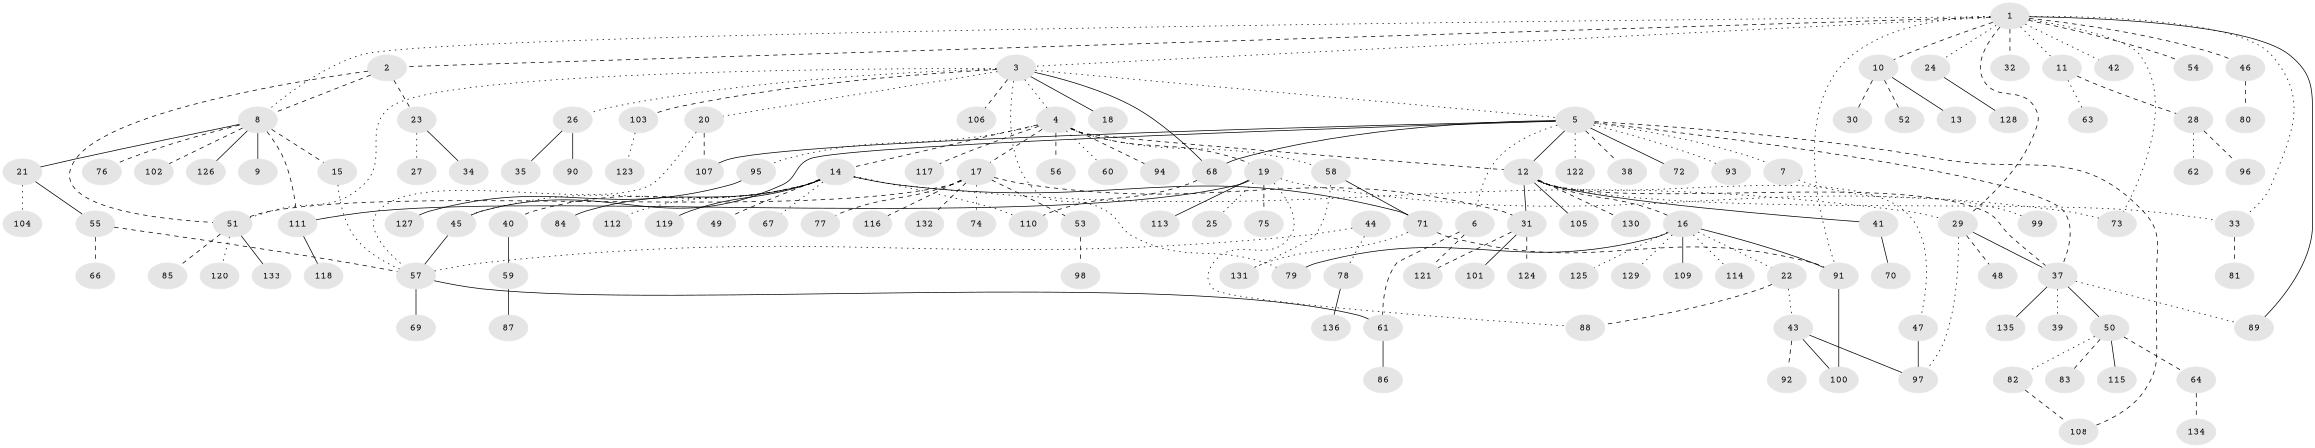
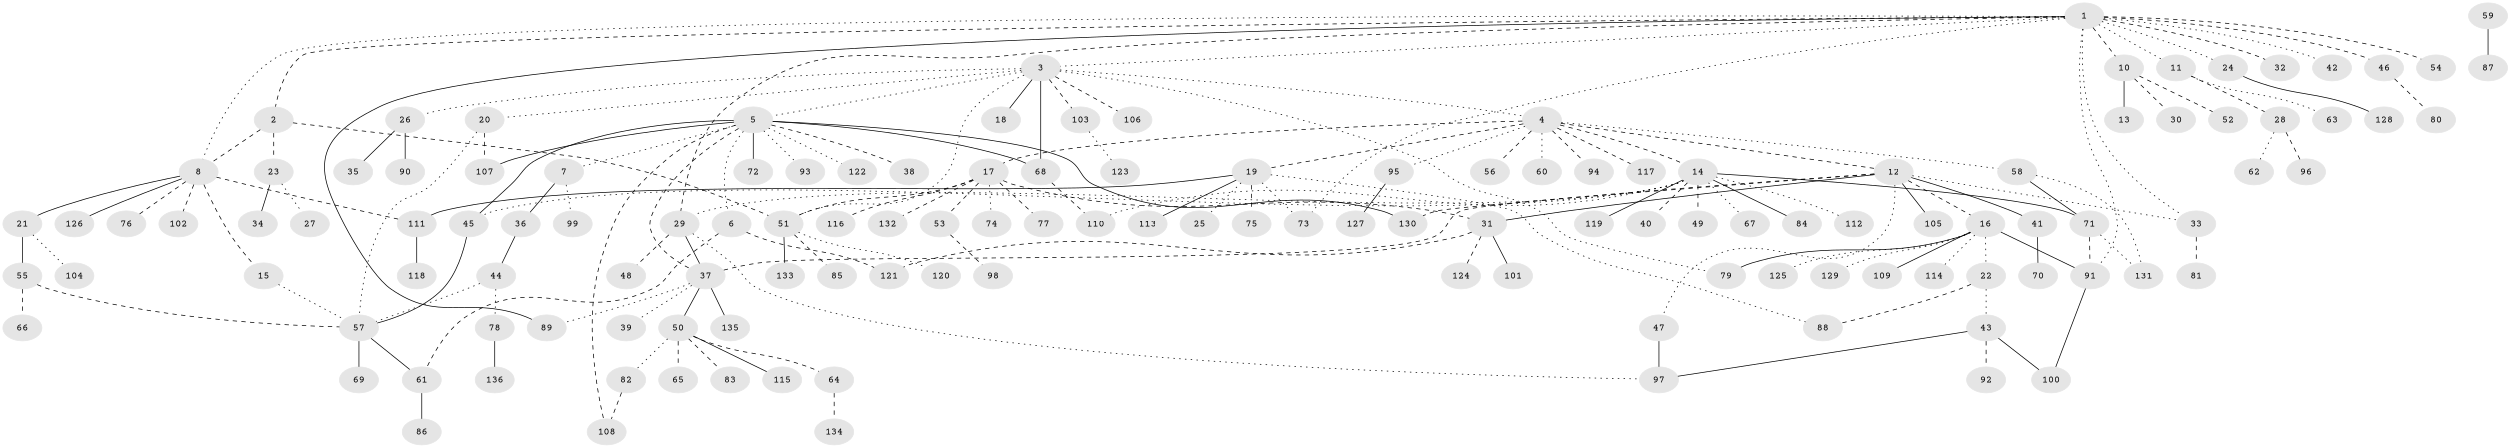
(1549, 146) -> (1082, 175)
(258, 172) -> none
none -> (521, 224)
(508, 250) -> none
none -> (678, 380)
